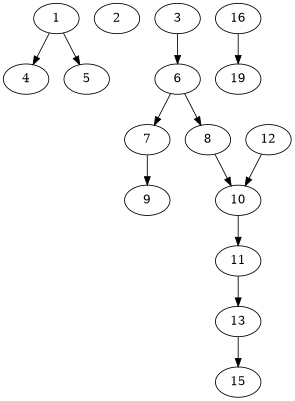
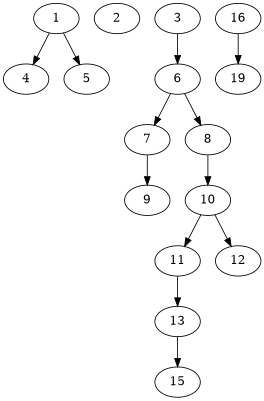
(255, 166) -> (221, 227)
